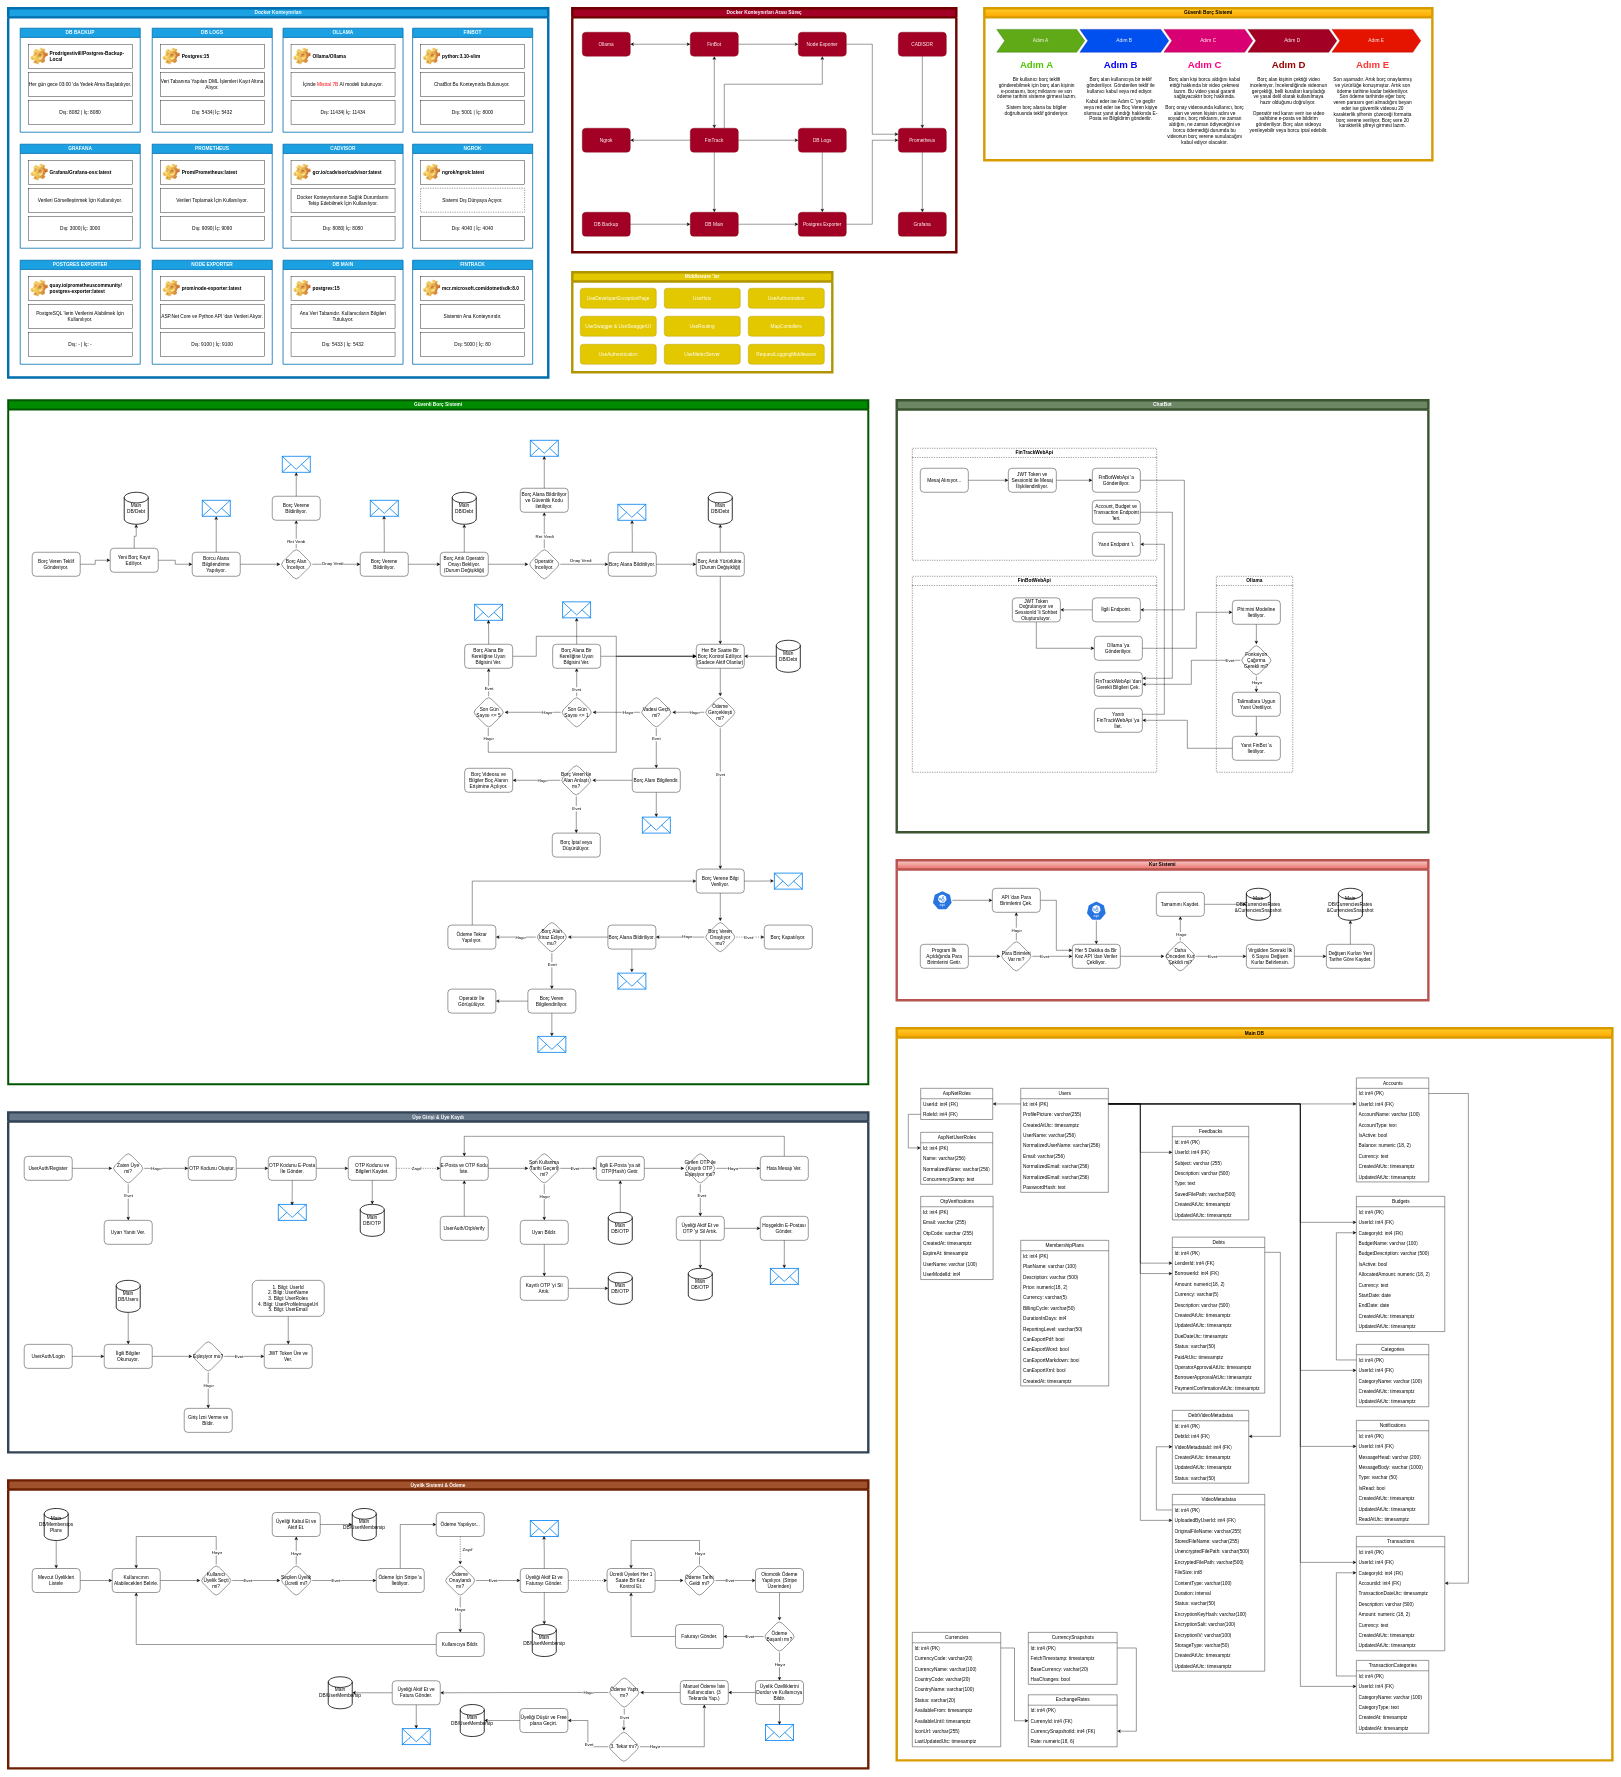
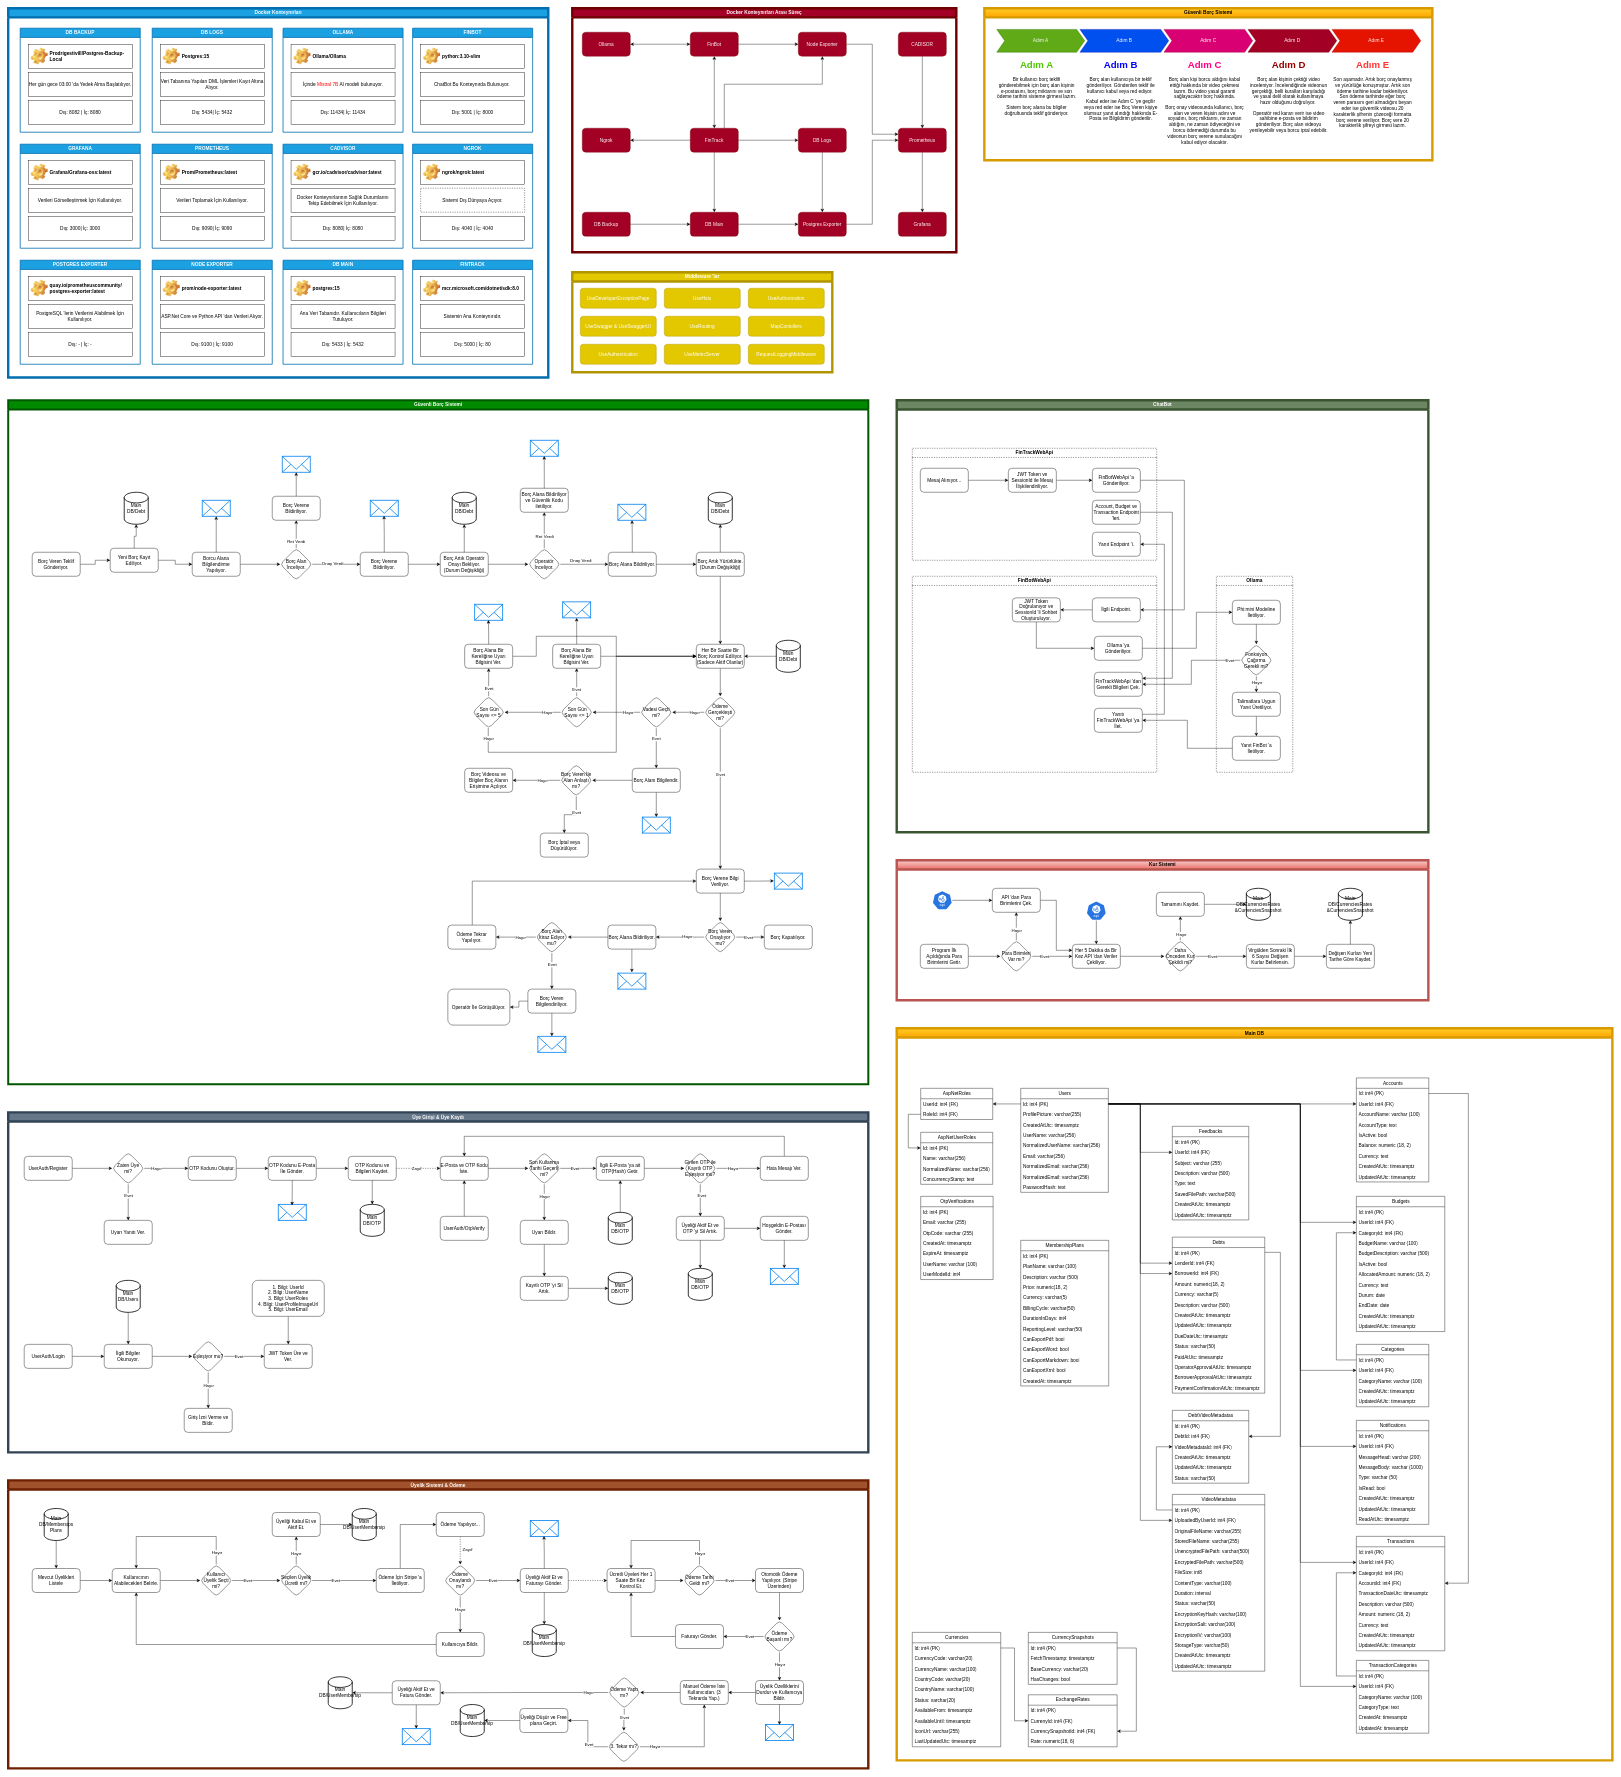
(576, 845) -> (564, 845)
(740, 937) -> (740, 937)
(472, 1001) -> (479, 1007)
(1378, 1295) -> (1372, 1295)
